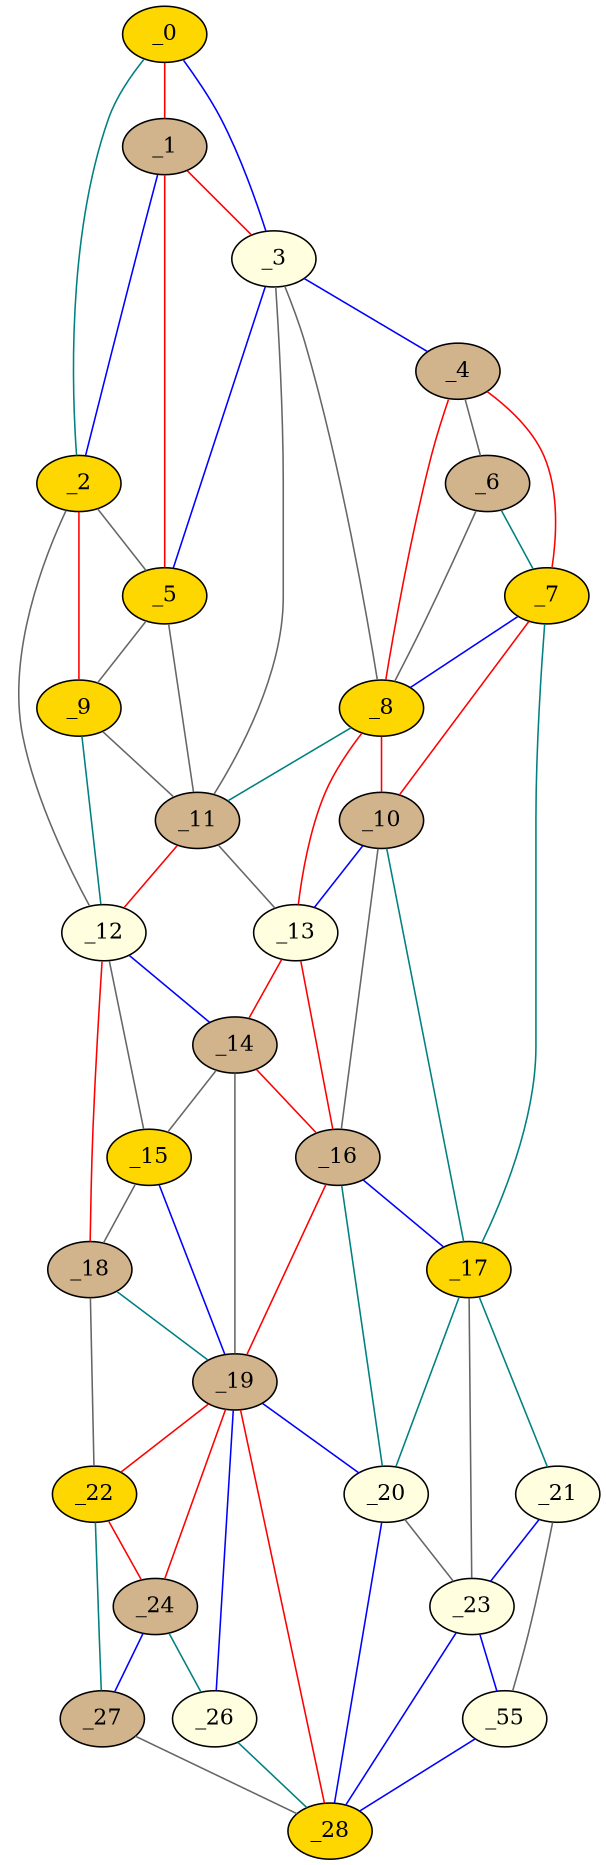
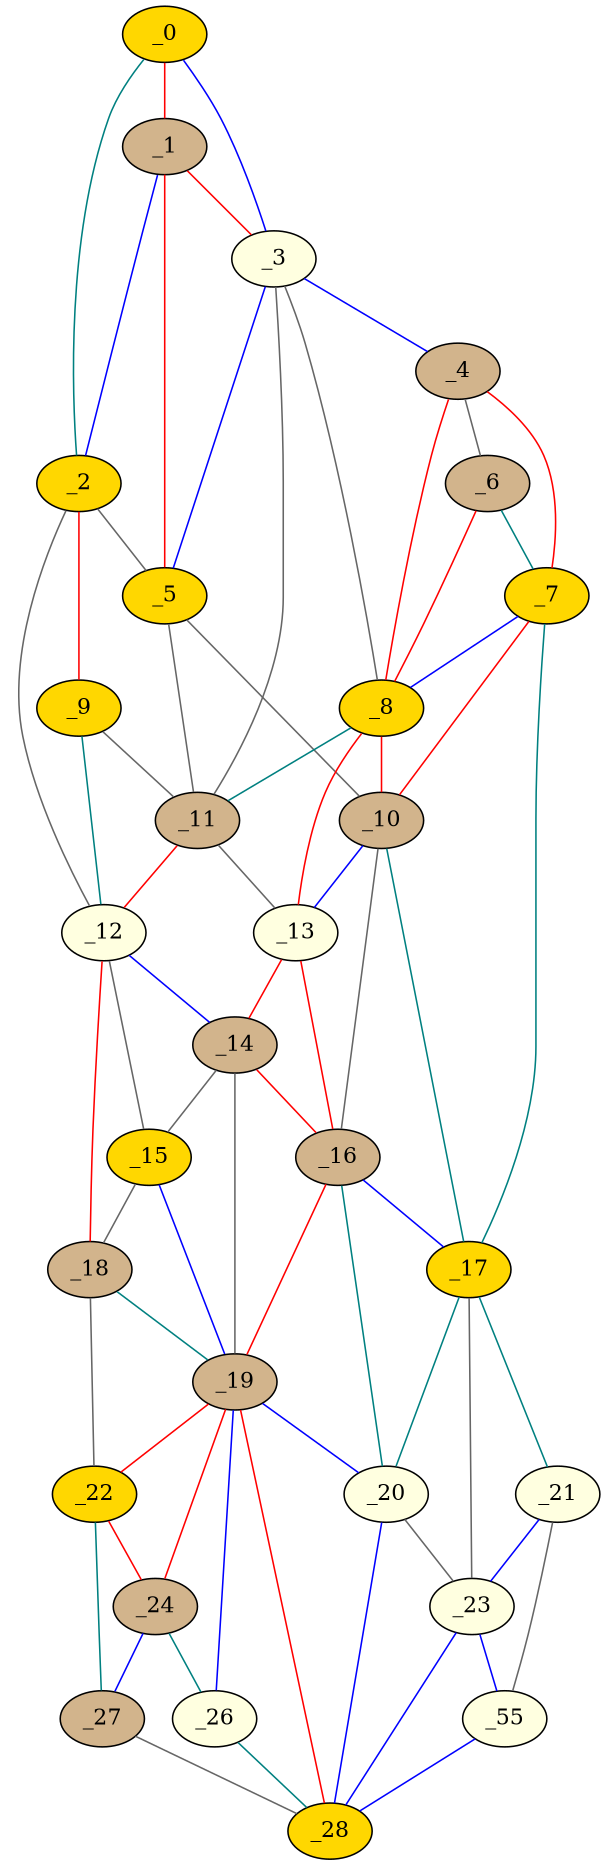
(437, 597) -> (437, 597)
(122, 652) -> (273, 708)
